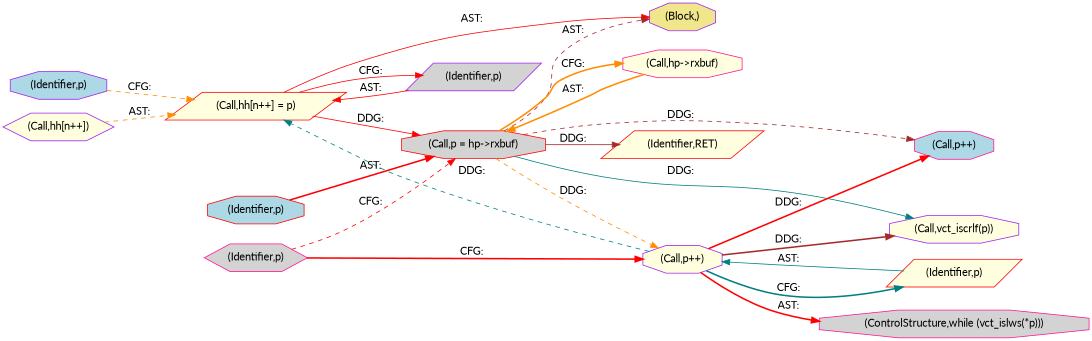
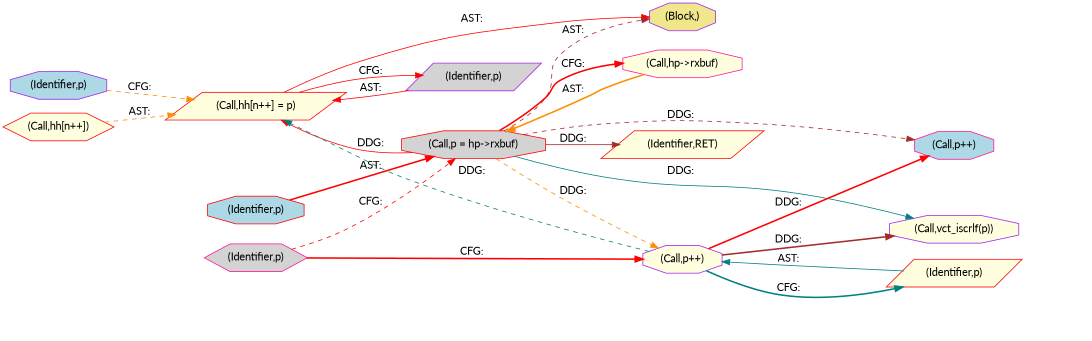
(557, 83) -> (557, 83)
(363, 125) -> (352, 148)
(59, 127) -> (59, 127)
(954, 324) -> none
